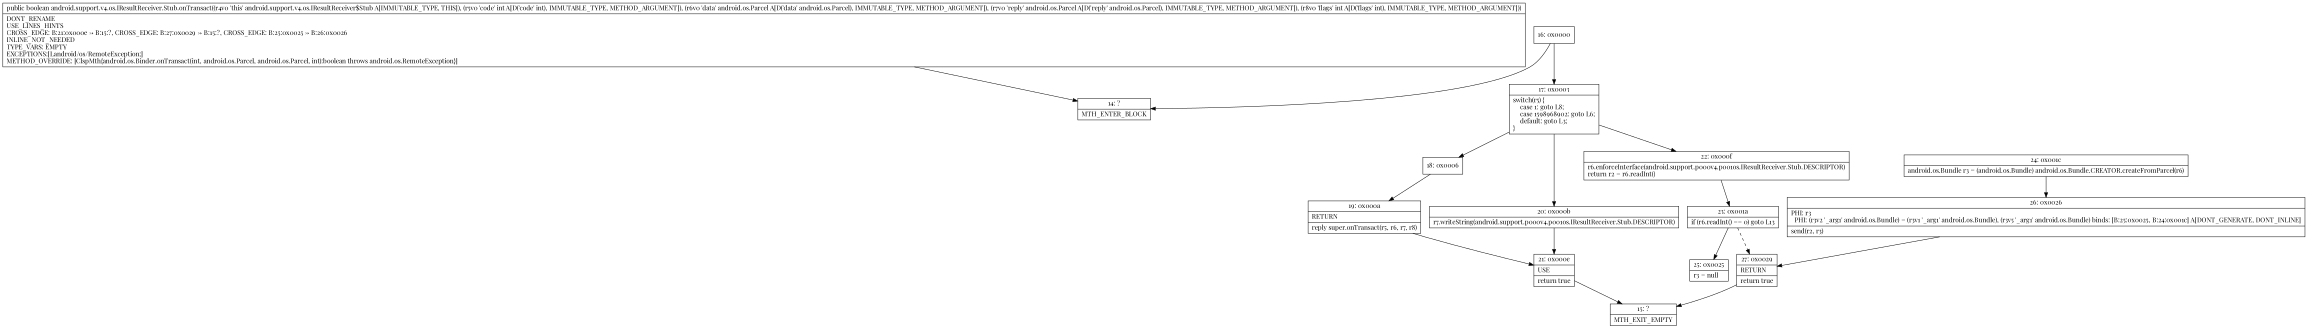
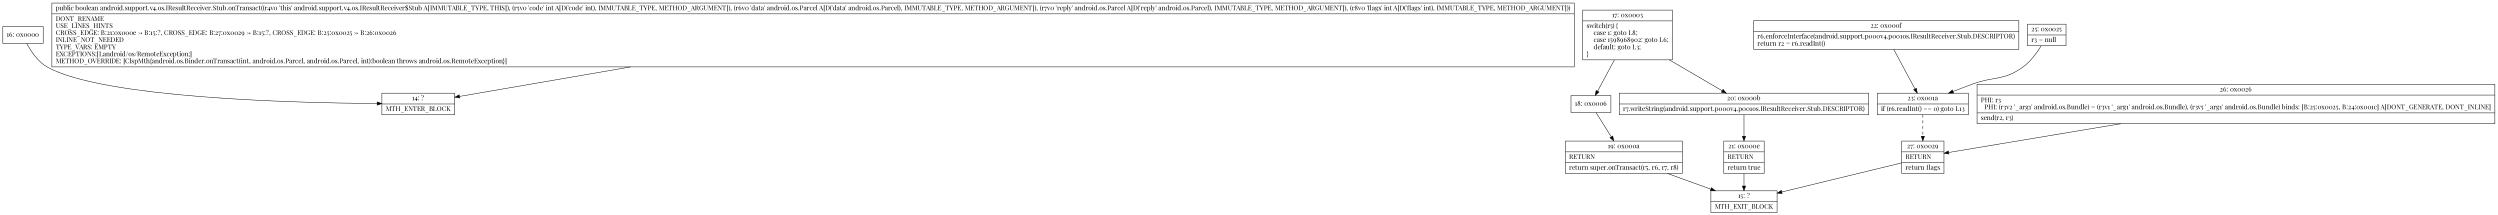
(1554, 62) -> none
(1635, 137) -> none
(2046, 166) -> none
(1364, 228) -> (1624, 168)
(1722, 242) -> (2002, 77)
(1471, 249) -> (1689, 181)
(1544, 270) -> (1740, 157)
(1757, 281) -> (1923, 168)
(1643, 320) -> (1744, 207)
